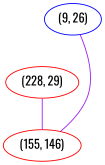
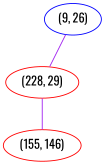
(90, 87) -> (58, 51)
